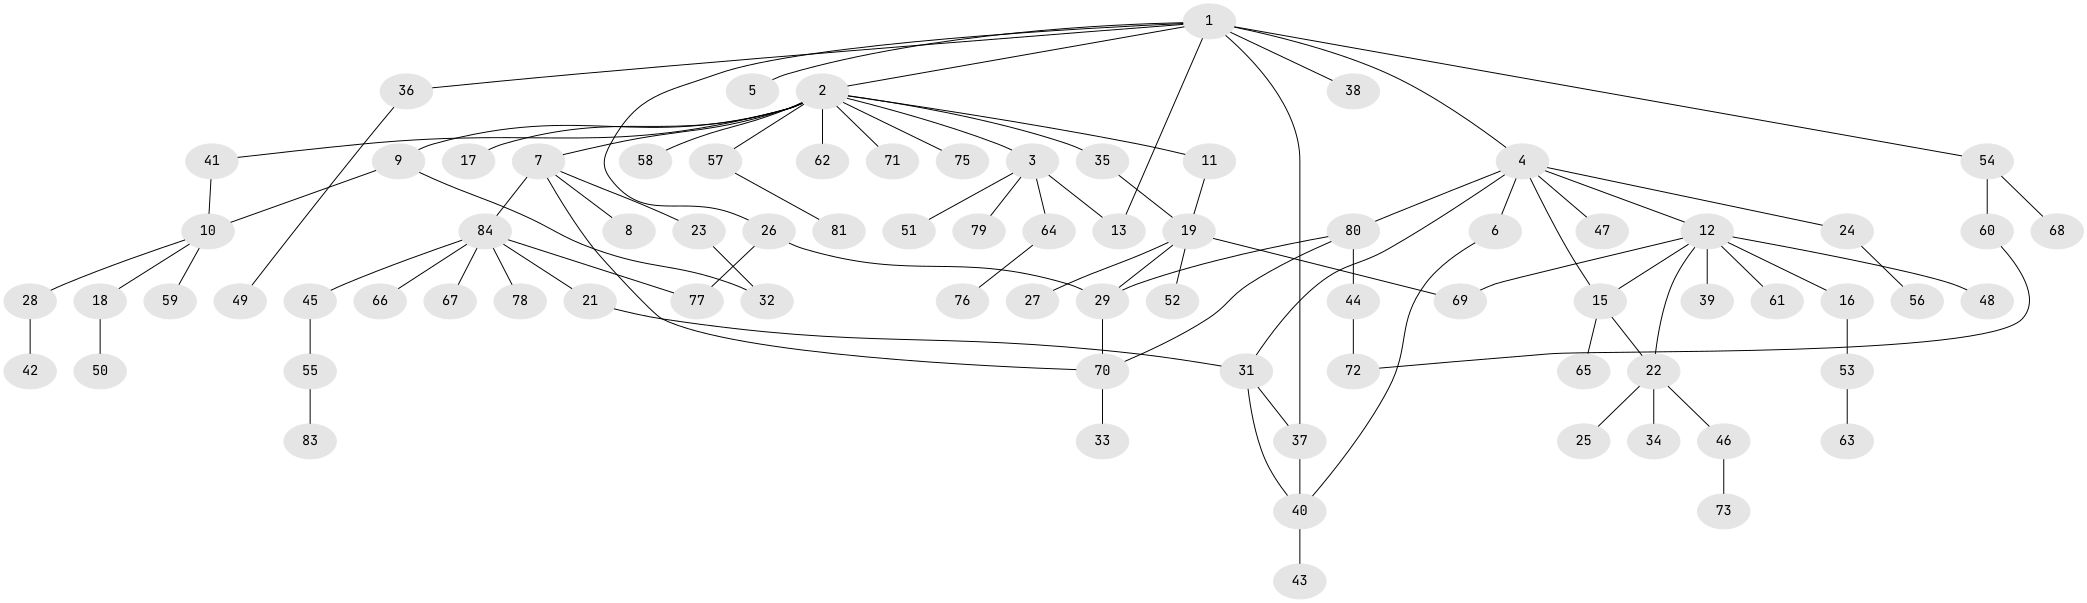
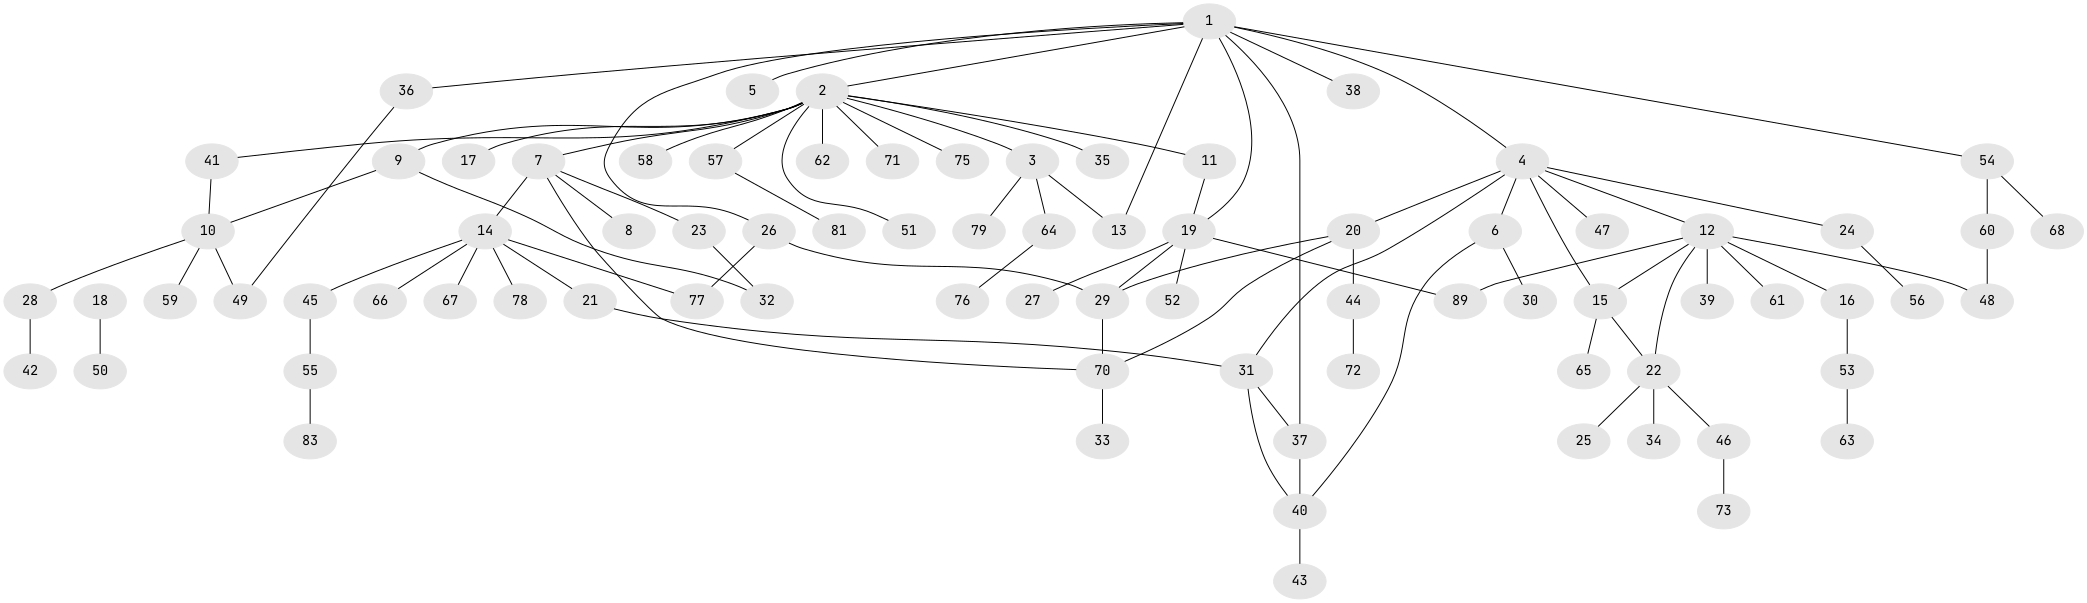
(971, 196) -> (798, 191)
(1146, 196) -> (1251, 133)
(485, 231) -> (485, 231)
(1353, 231) -> (1353, 231)
(154, 266) -> (224, 266)
(1460, 301) -> (1460, 301)
none -> (1530, 301)
(1744, 350) -> (1987, 266)
